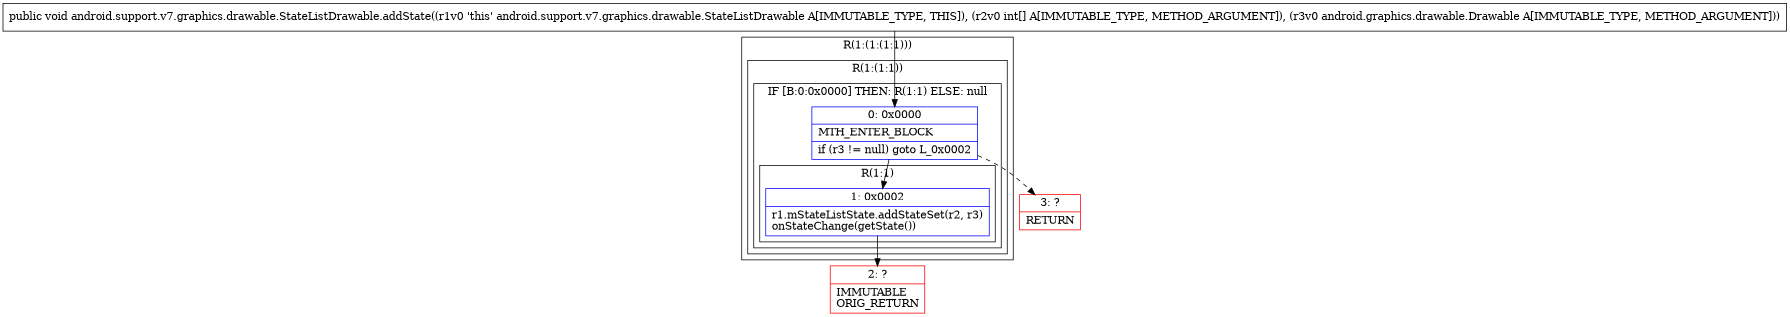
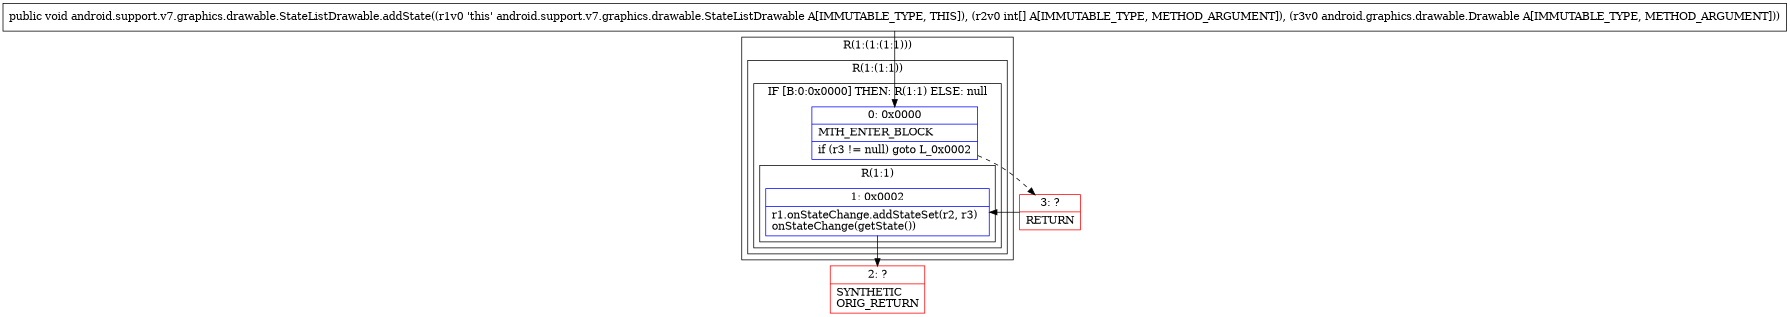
(887, 170) -> (1008, 212)
(878, 215) -> (874, 215)
(872, 292) -> (869, 292)
